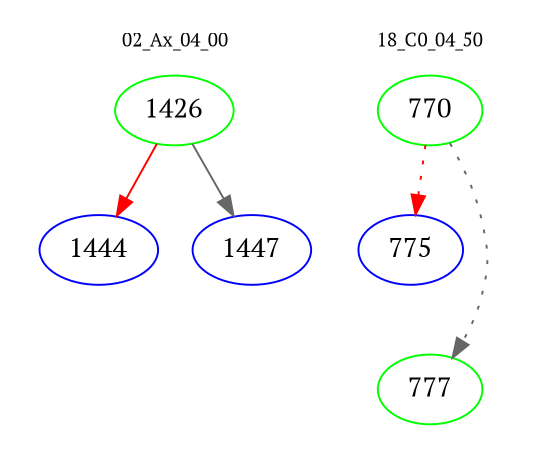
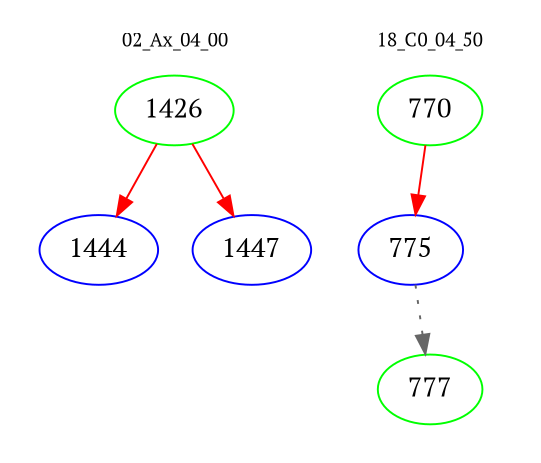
(422, 170) -> (422, 170)
(208, 171) -> (208, 171)
(486, 241) -> (419, 310)
